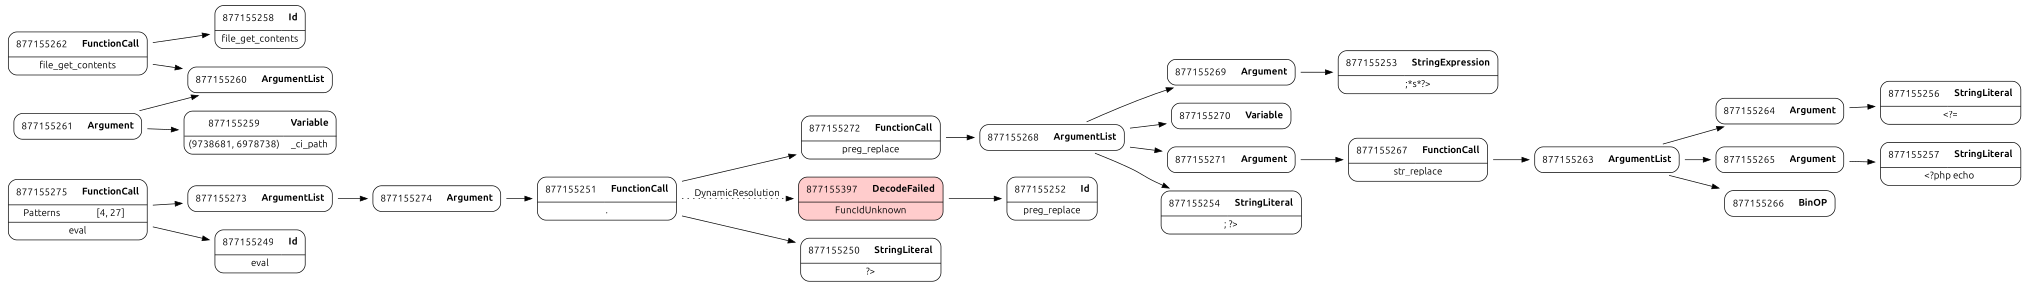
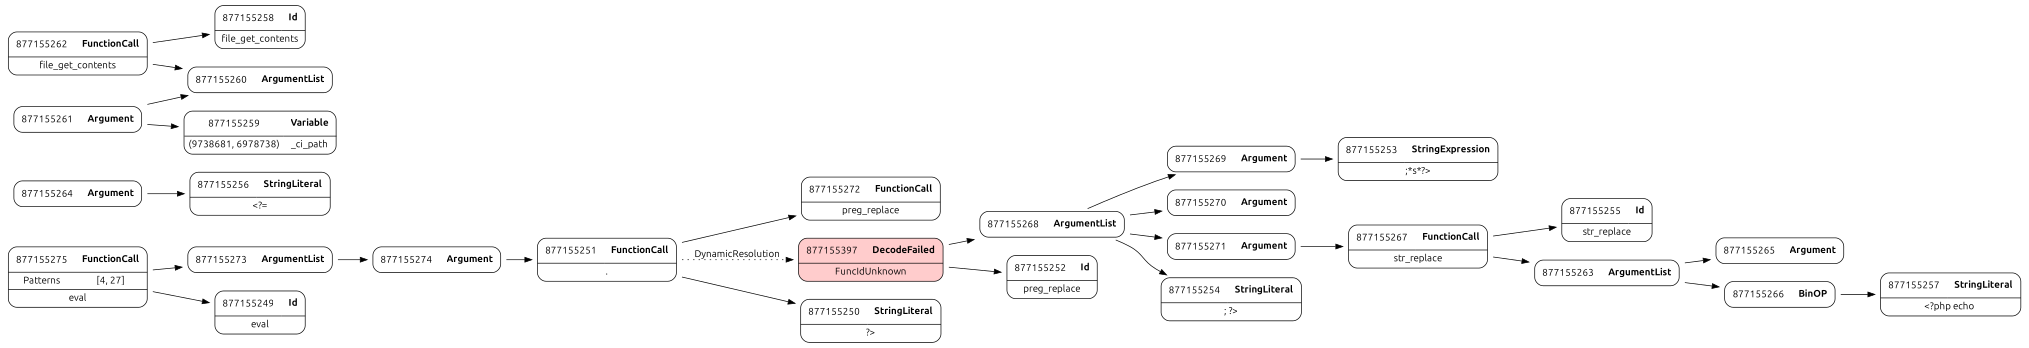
(1264, 115) -> (1264, 202)
(1690, 136) -> none
(957, 138) -> (958, 243)
(1859, 162) -> (1854, 294)
none -> (1607, 220)
